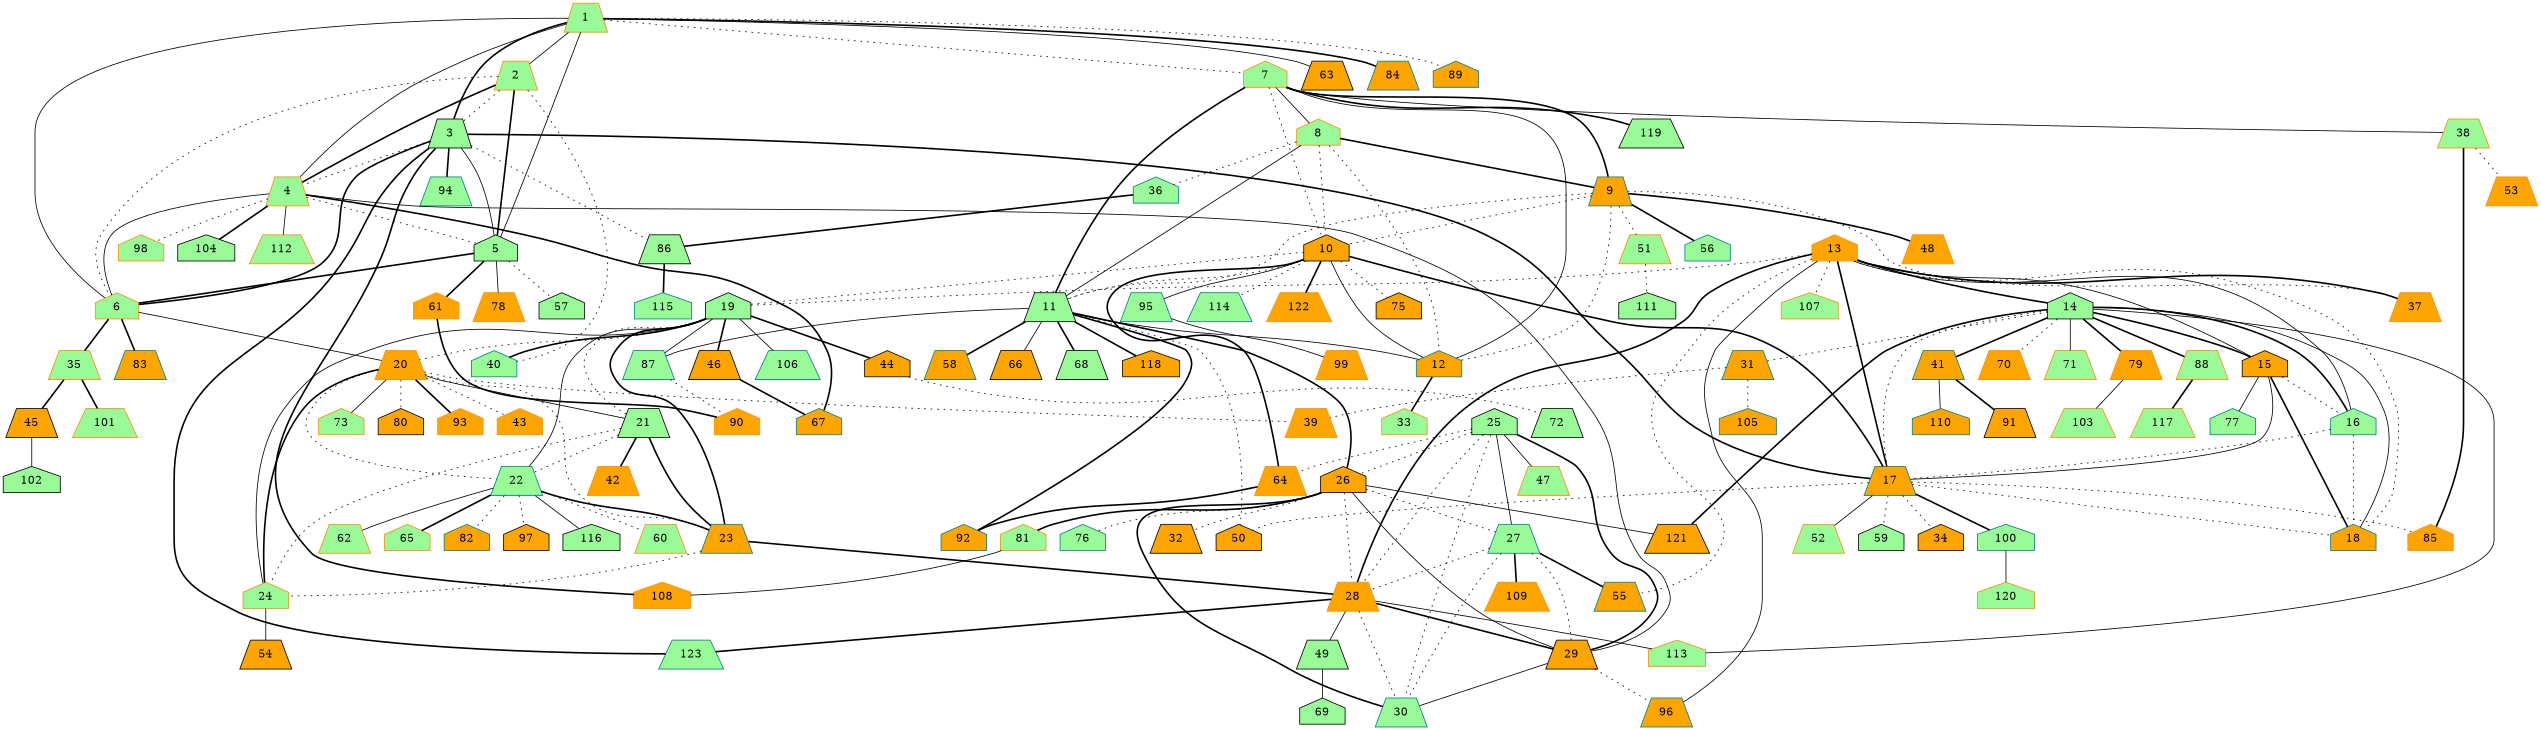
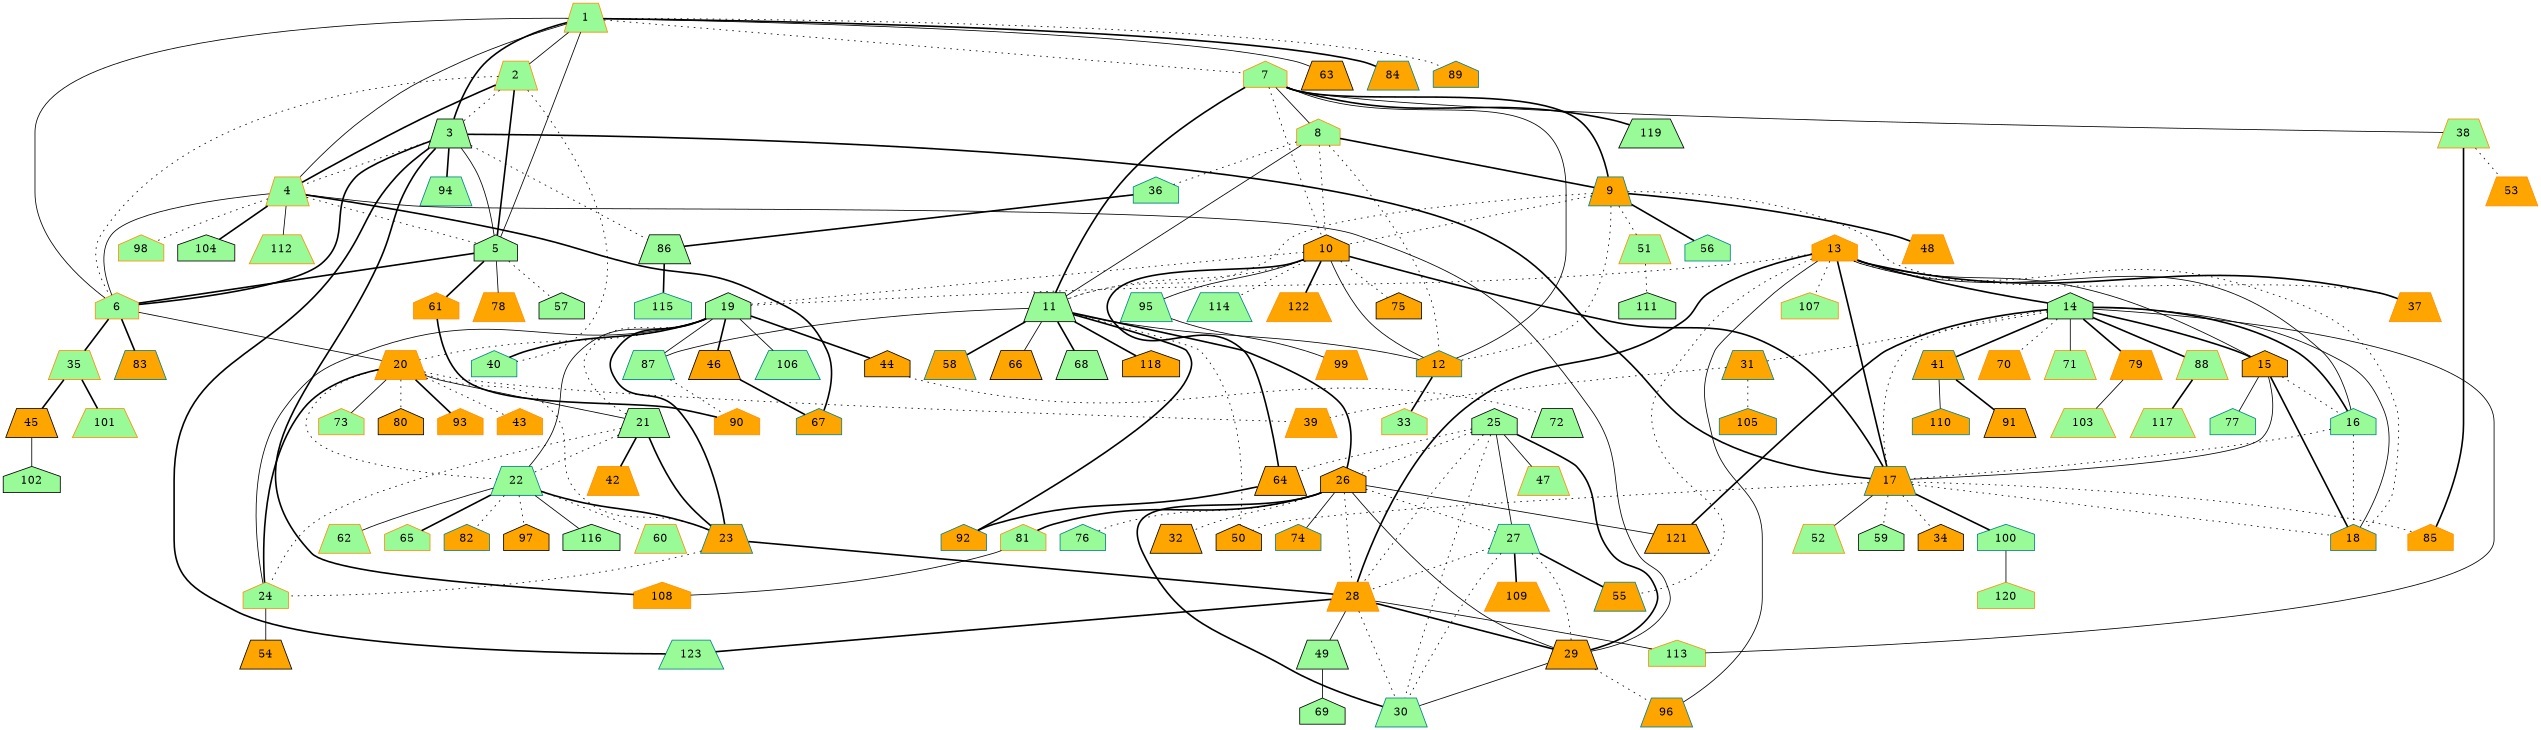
(1281, 481) -> (1281, 481)
none -> (1298, 539)
